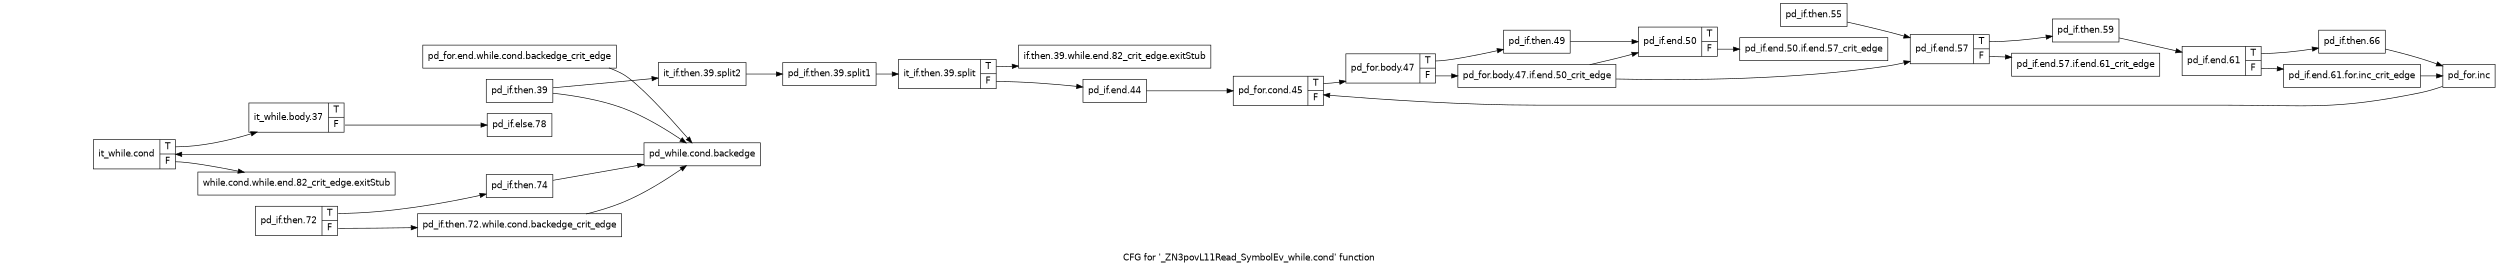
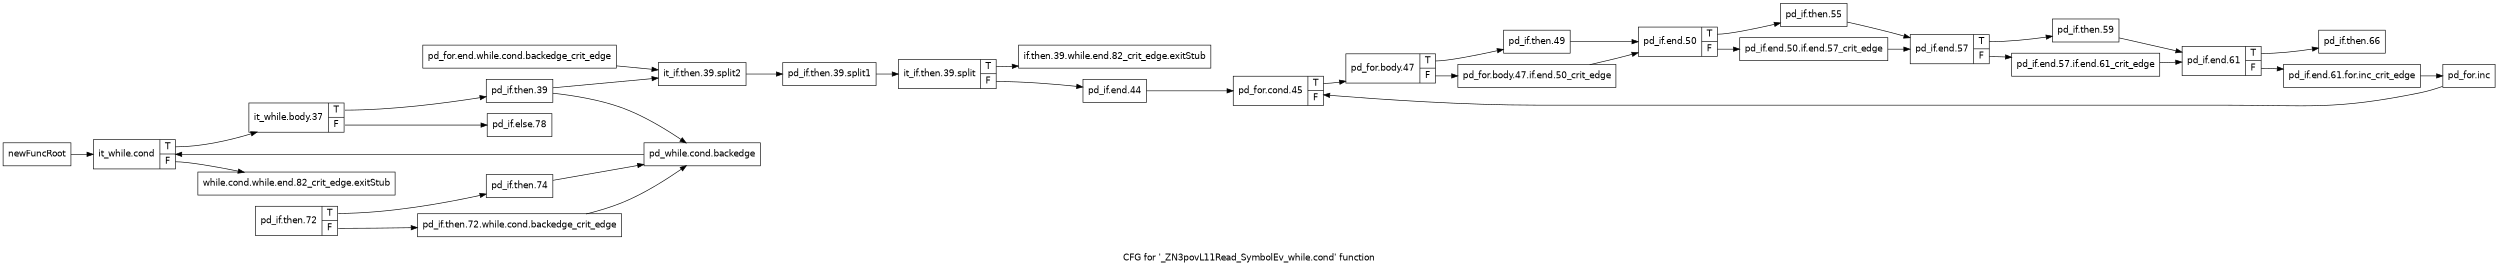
none -> (1746, 30)
(2411, 56) -> none
none -> (2168, 62)
(1761, 77) -> (1896, 49)
(652, 99) -> (634, 68)
none -> (413, 106)
none -> (37, 154)
